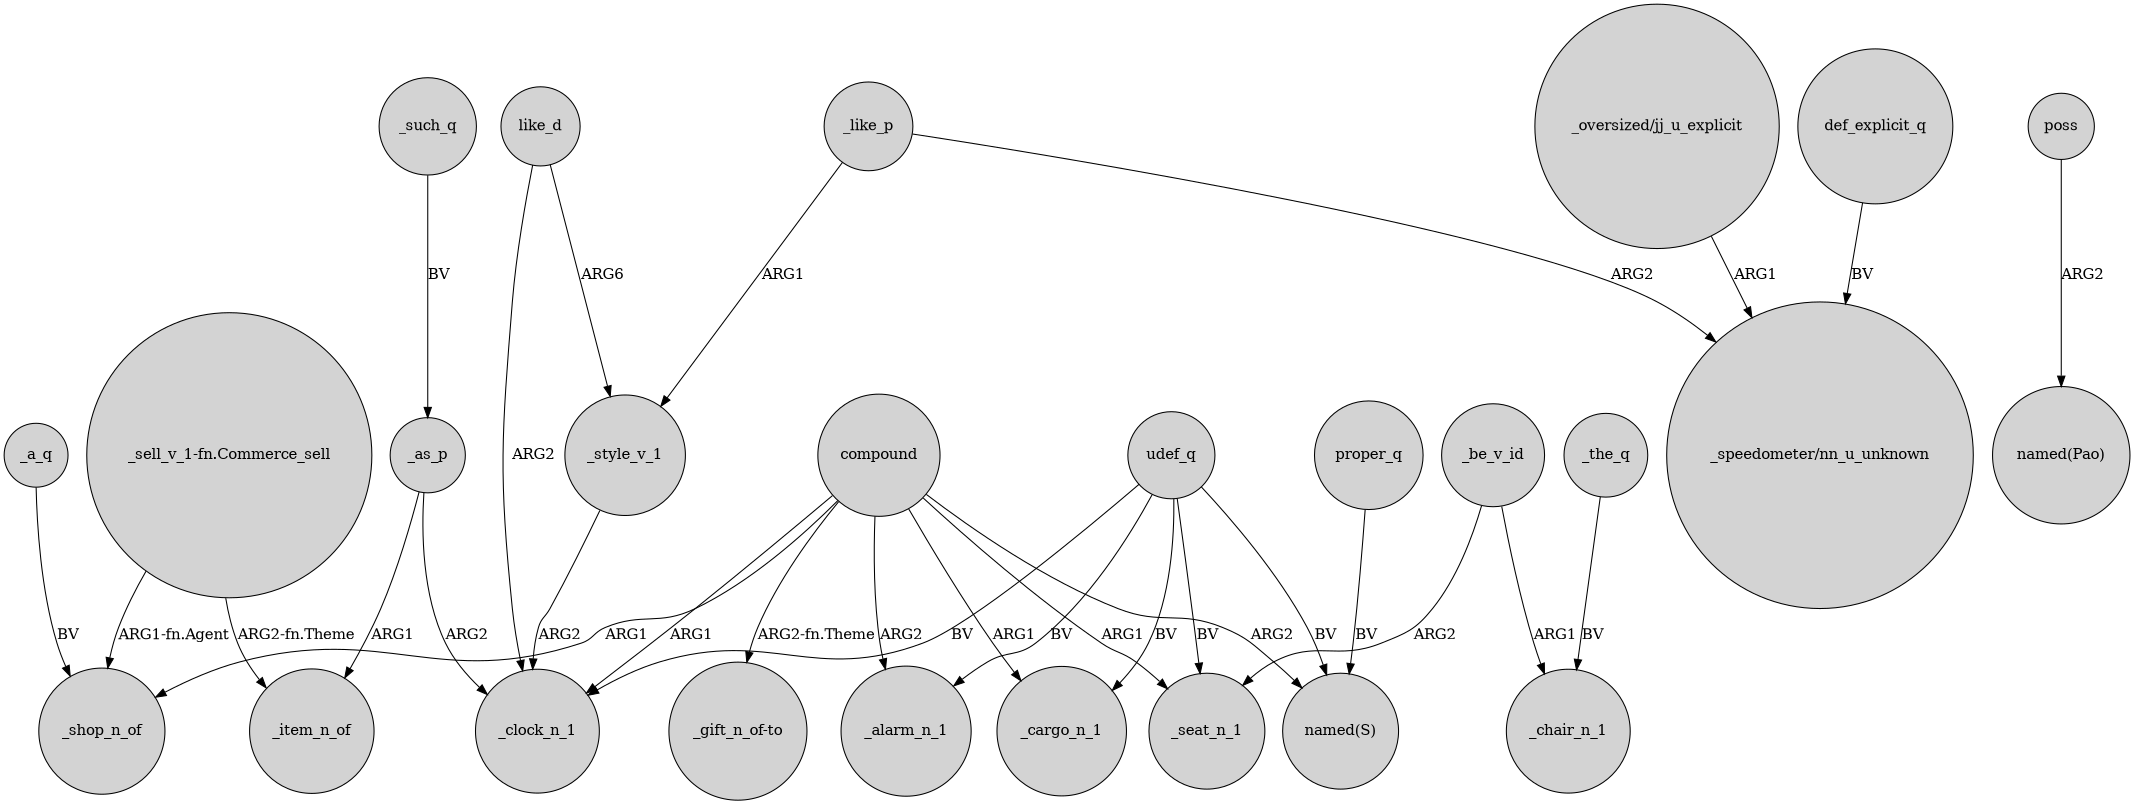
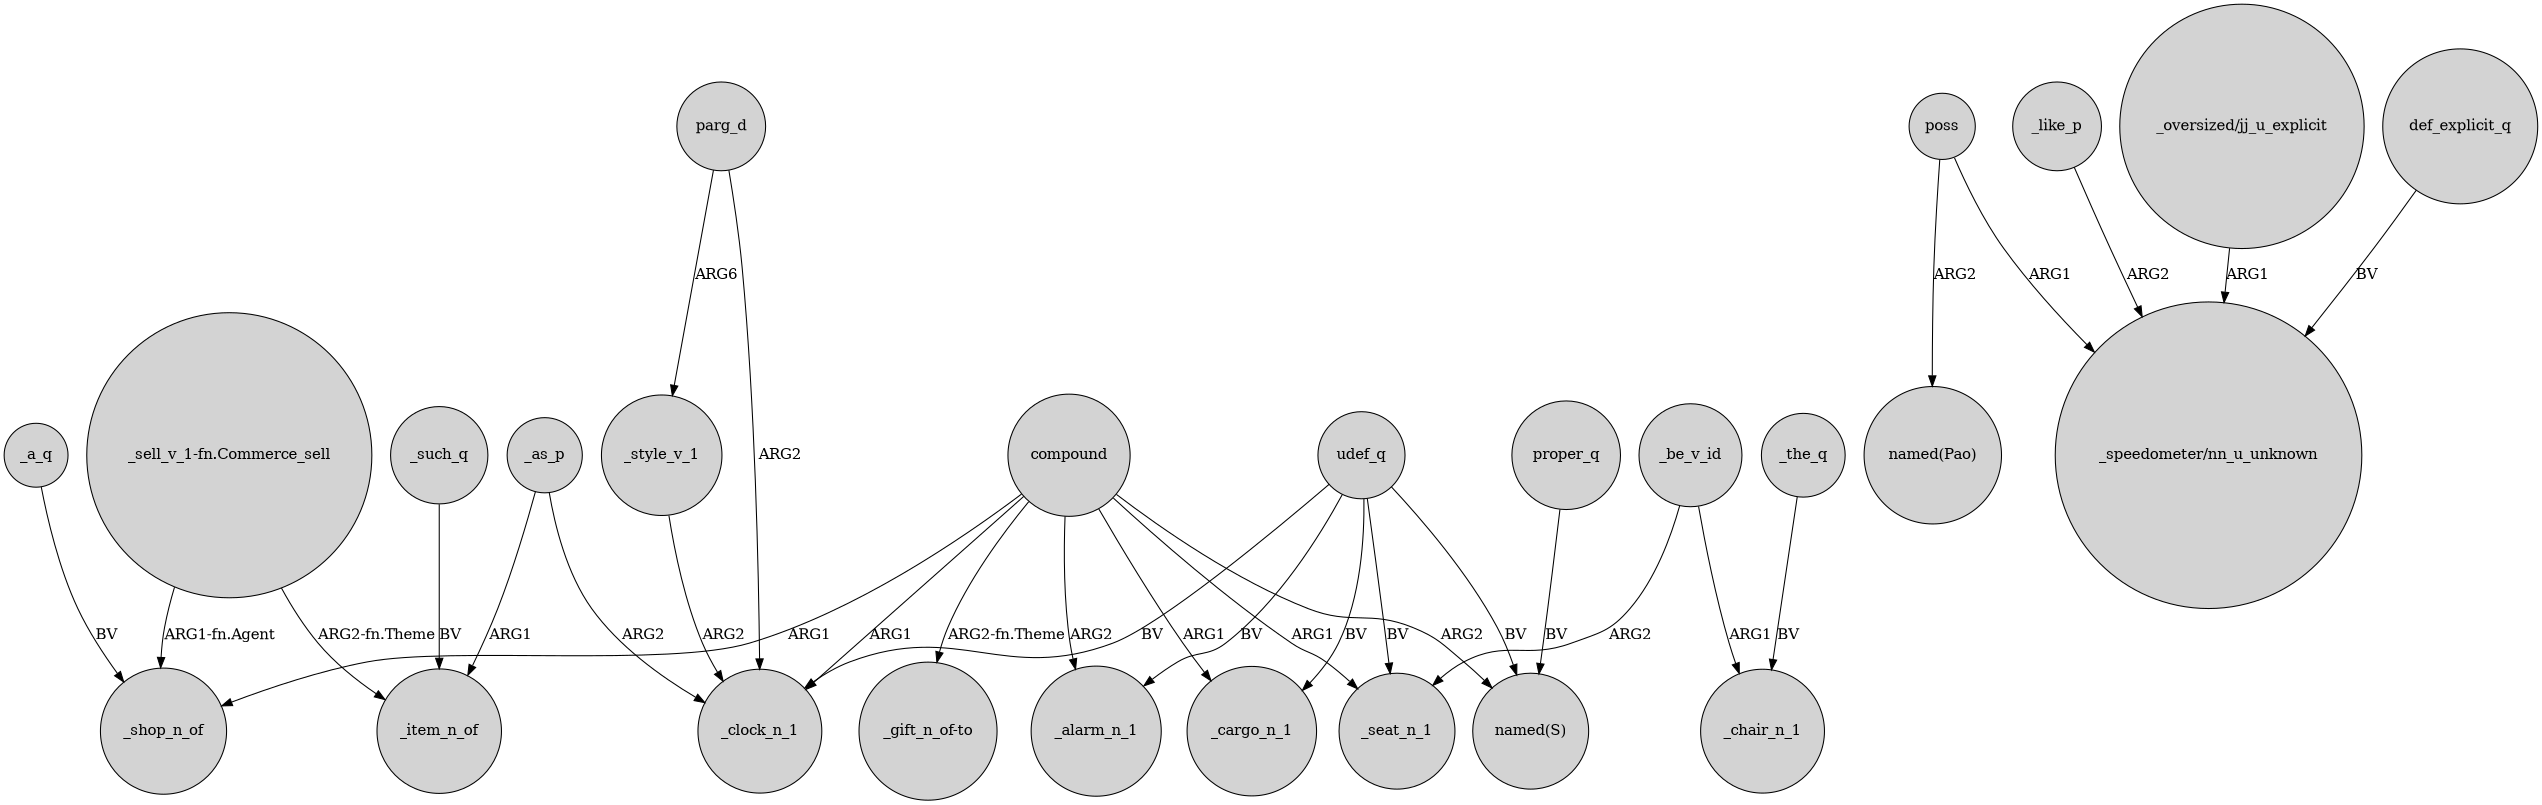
(541, 126) -> (721, 126)
none -> (2011, 258)
(755, 280) -> none
(428, 291) -> (439, 581)
